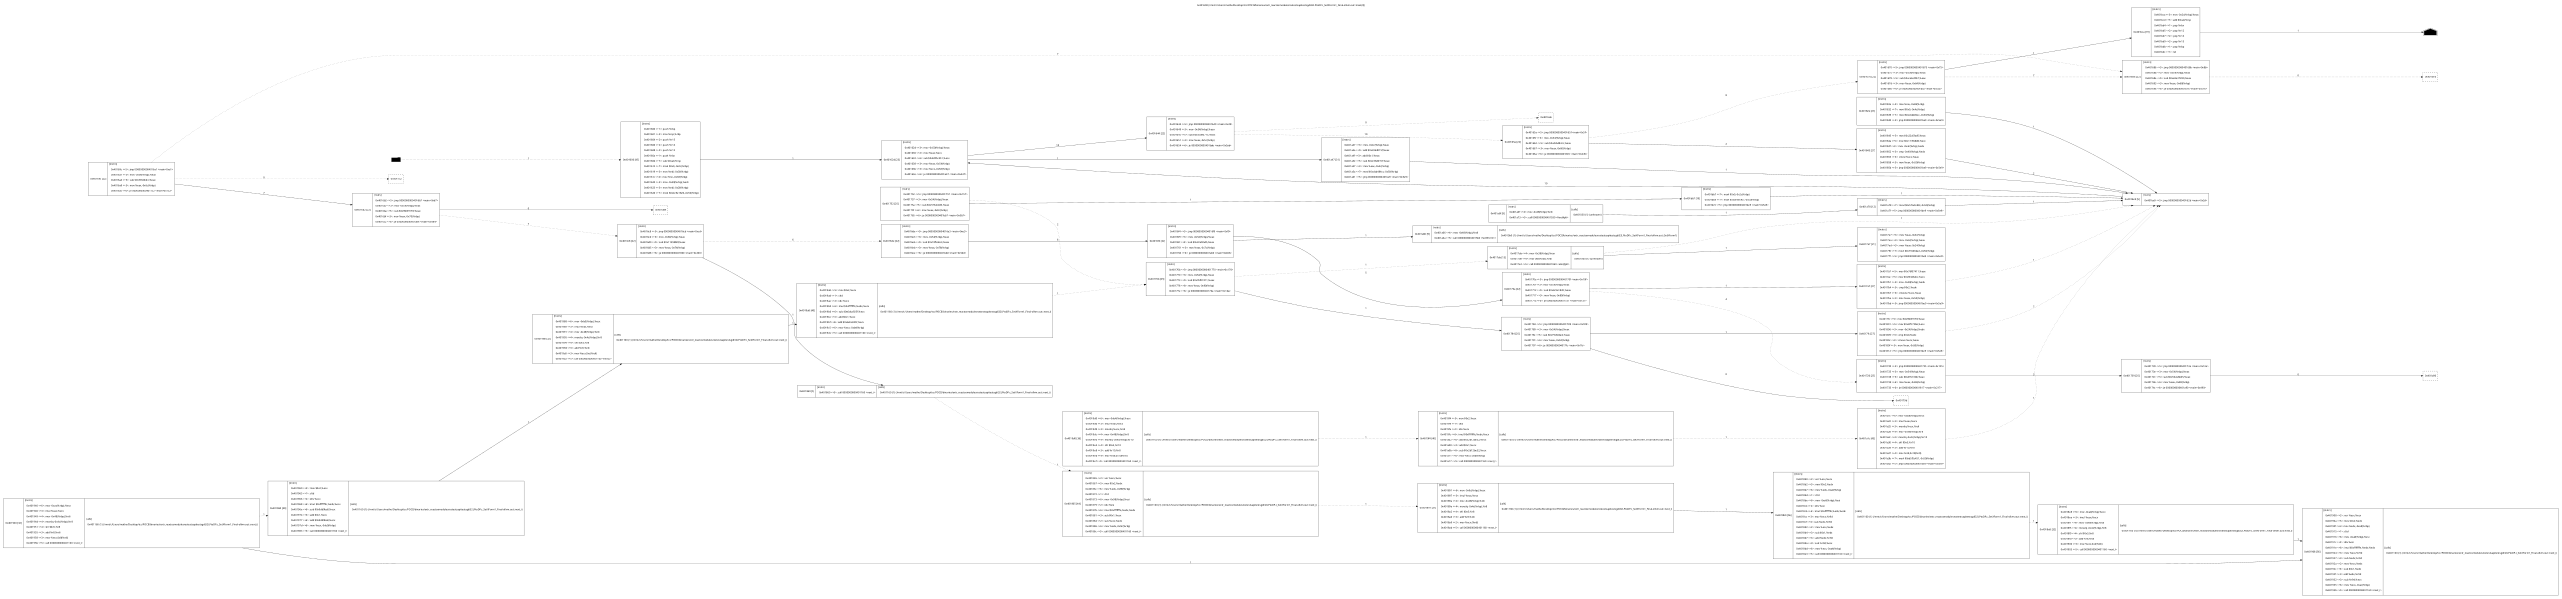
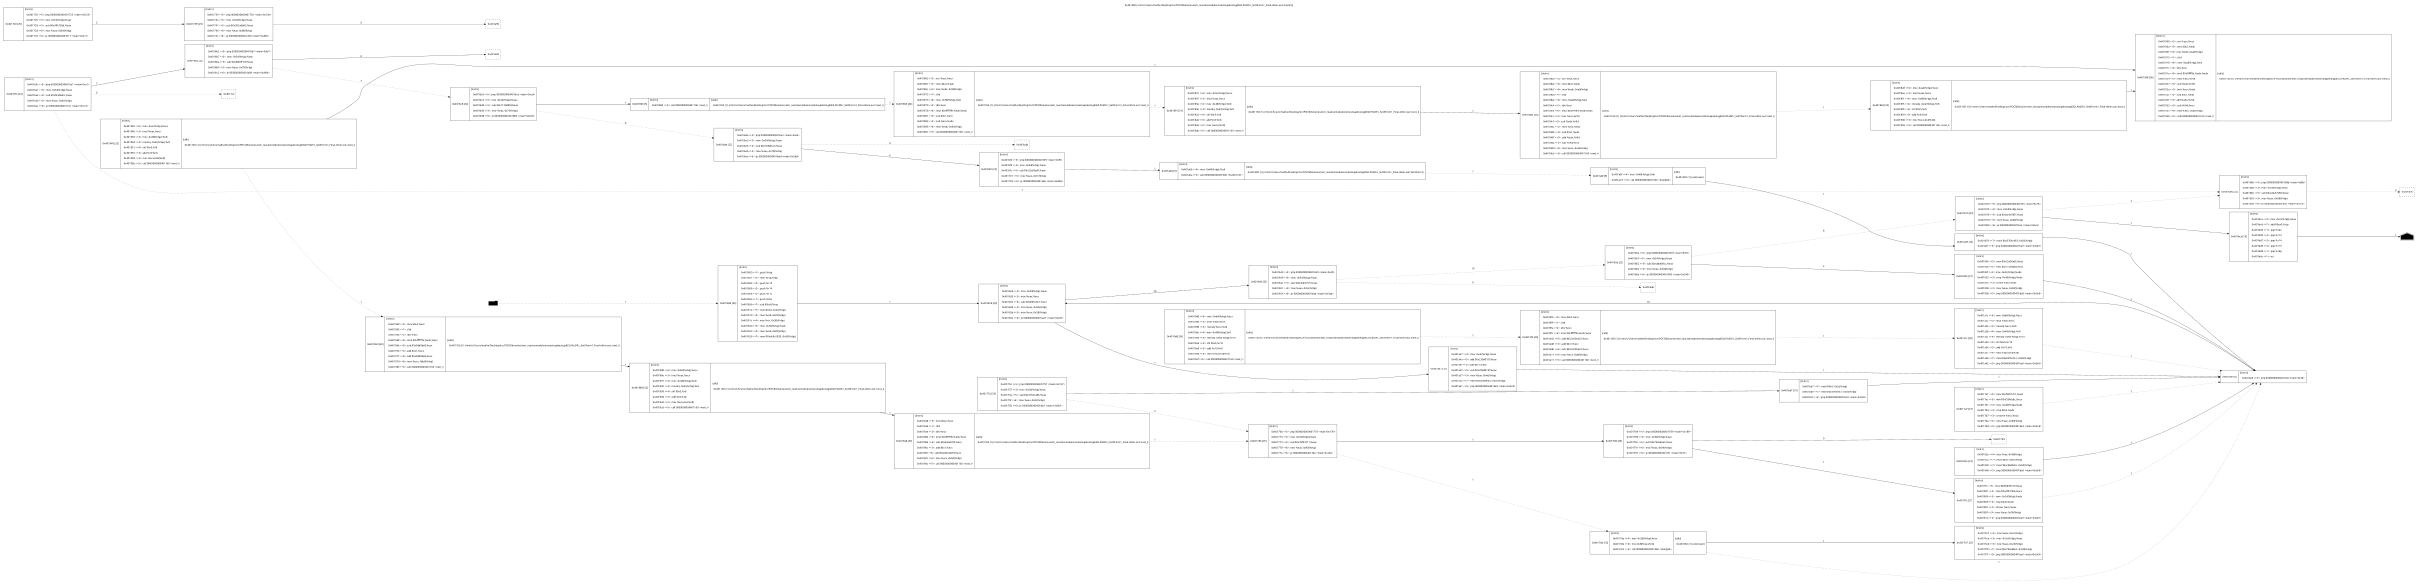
none -> (1022, 145)
none -> (1507, 174)
(1546, 289) -> none
